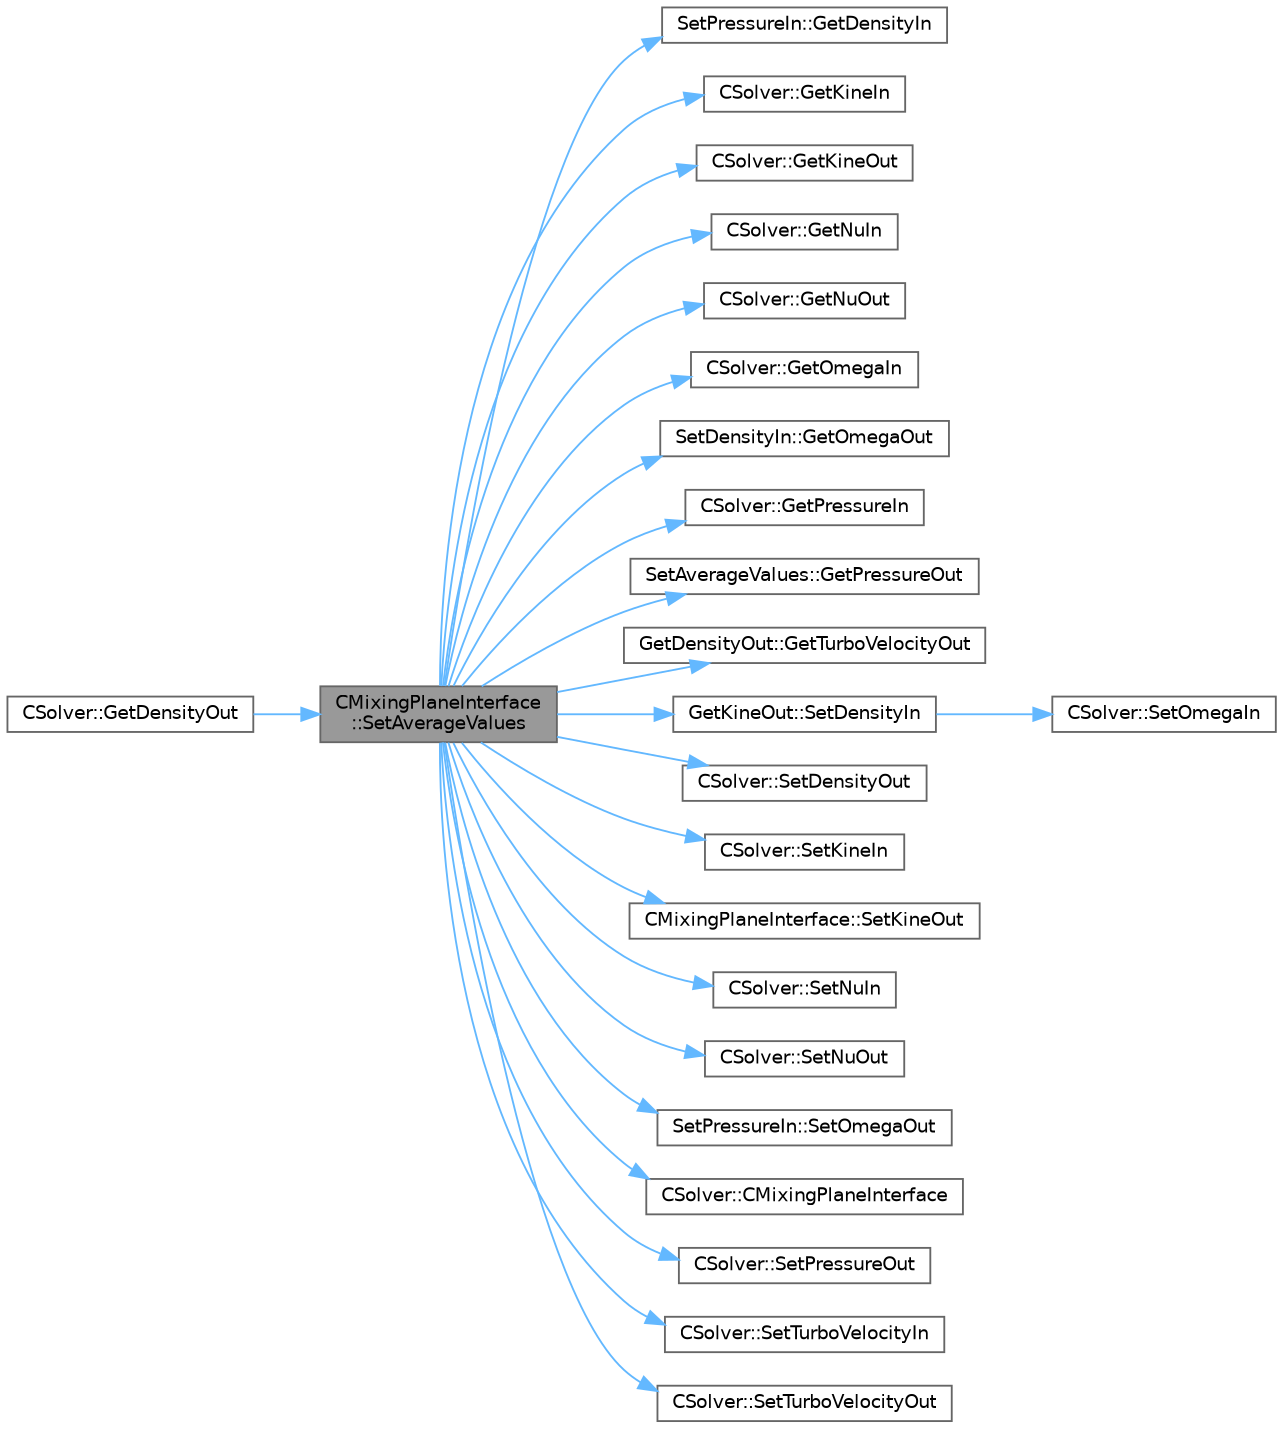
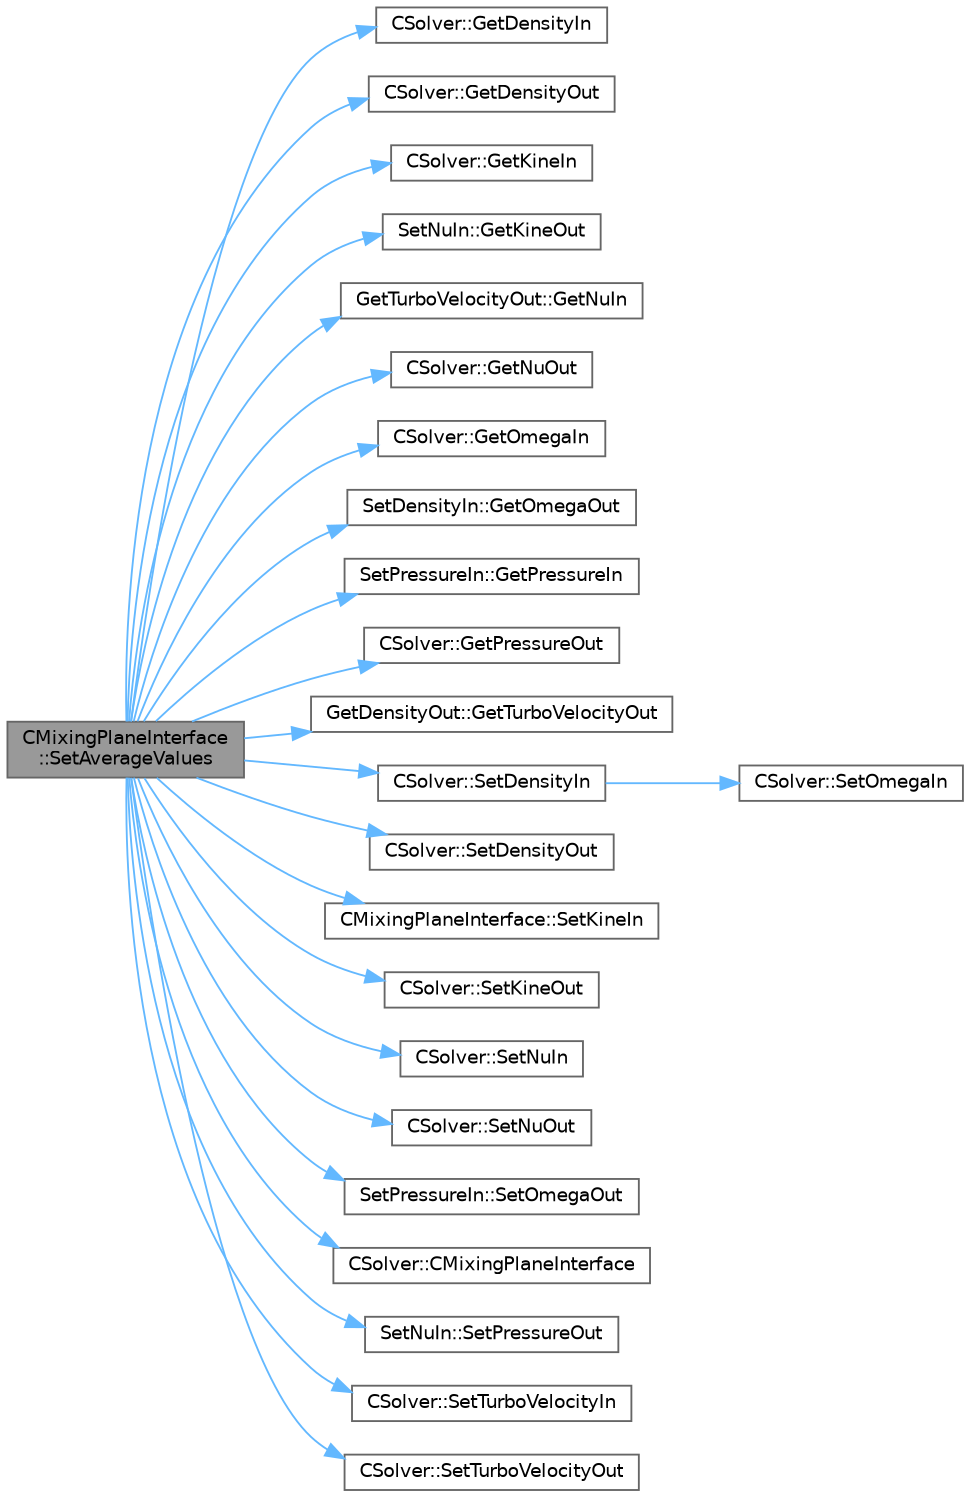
(805, 25) -> (492, 25)
(805, 163) -> (492, 232)
(805, 232) -> (492, 301)
(805, 508) -> (492, 576)
(805, 576) -> (492, 645)
(277, 714) -> (167, 383)
(805, 714) -> (492, 783)
(805, 852) -> (492, 921)
(805, 921) -> (492, 990)
(805, 1266) -> (492, 1334)
